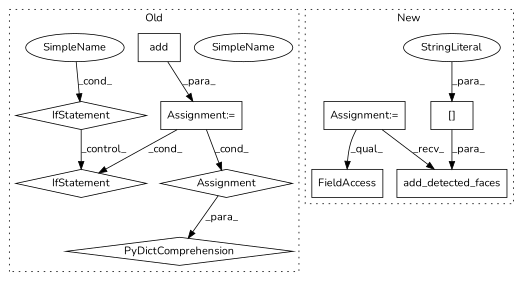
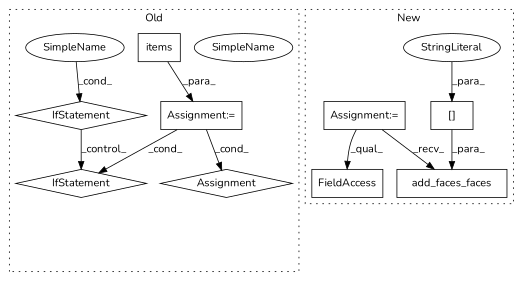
(159, 48) -> (159, 48)
(452, 183) -> (452, 183)
(180, 251) -> none
